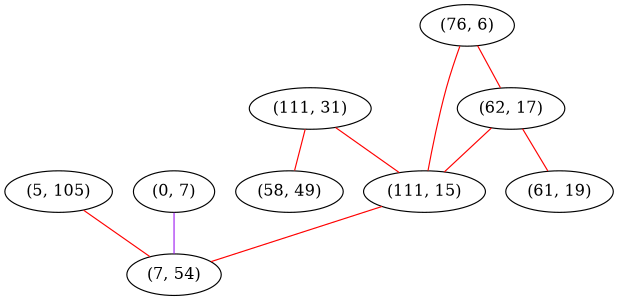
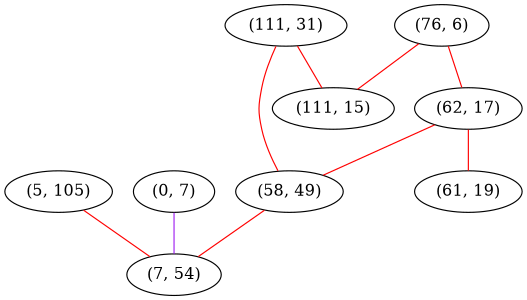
(468, 150) -> (379, 150)
(297, 234) -> (231, 233)
